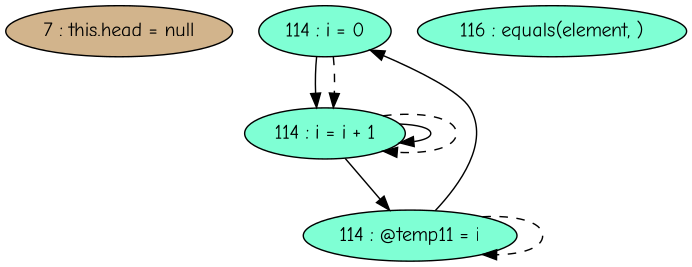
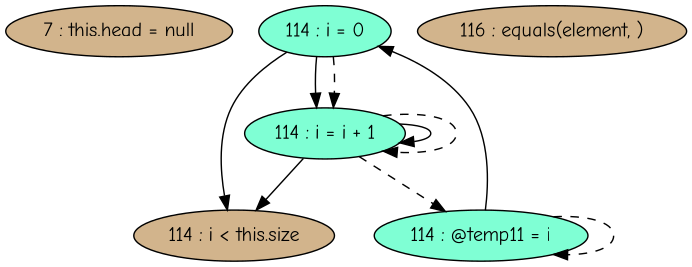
(552, 31) -> (552, 31)
(363, 179) -> (396, 180)
none -> (234, 236)
